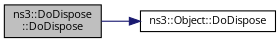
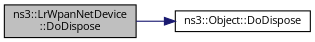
(53, 21) -> (70, 21)
